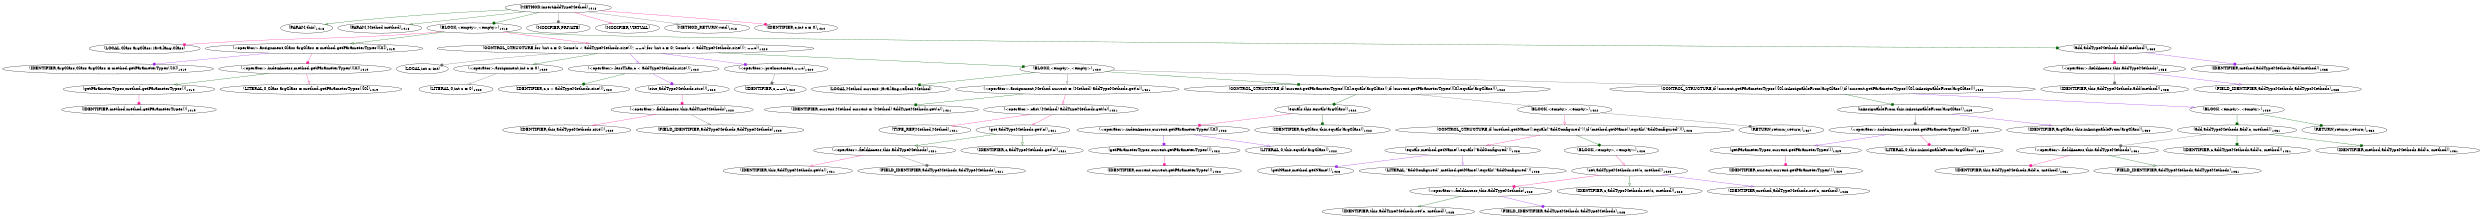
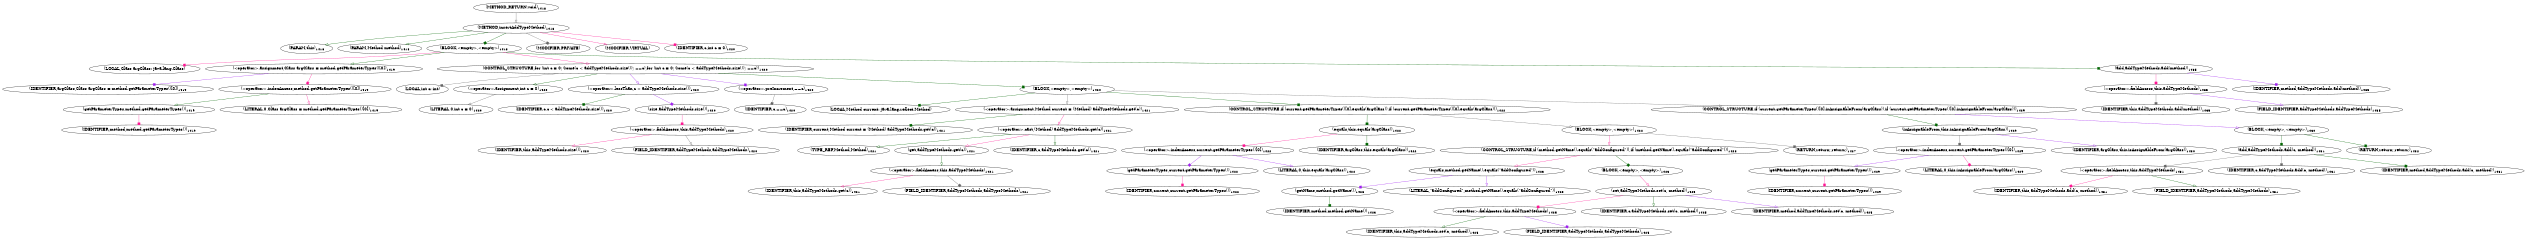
(632, 18) -> (516, 16)
(993, 120) -> (945, 140)
(1023, 139) -> (1055, 139)
(2237, 139) -> (2282, 159)
none -> (1330, 212)
